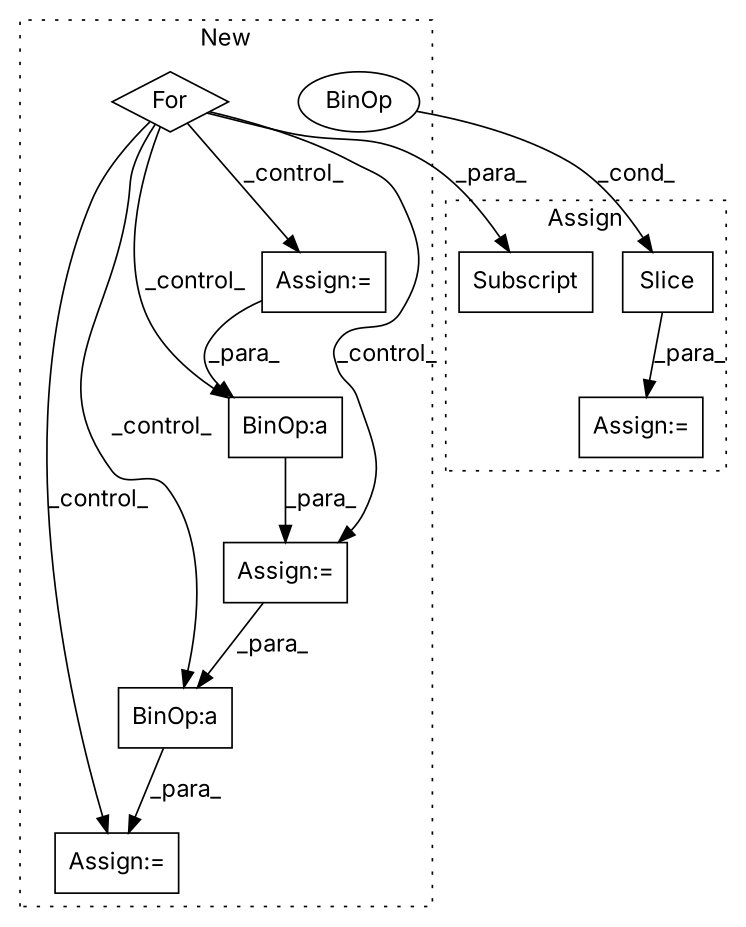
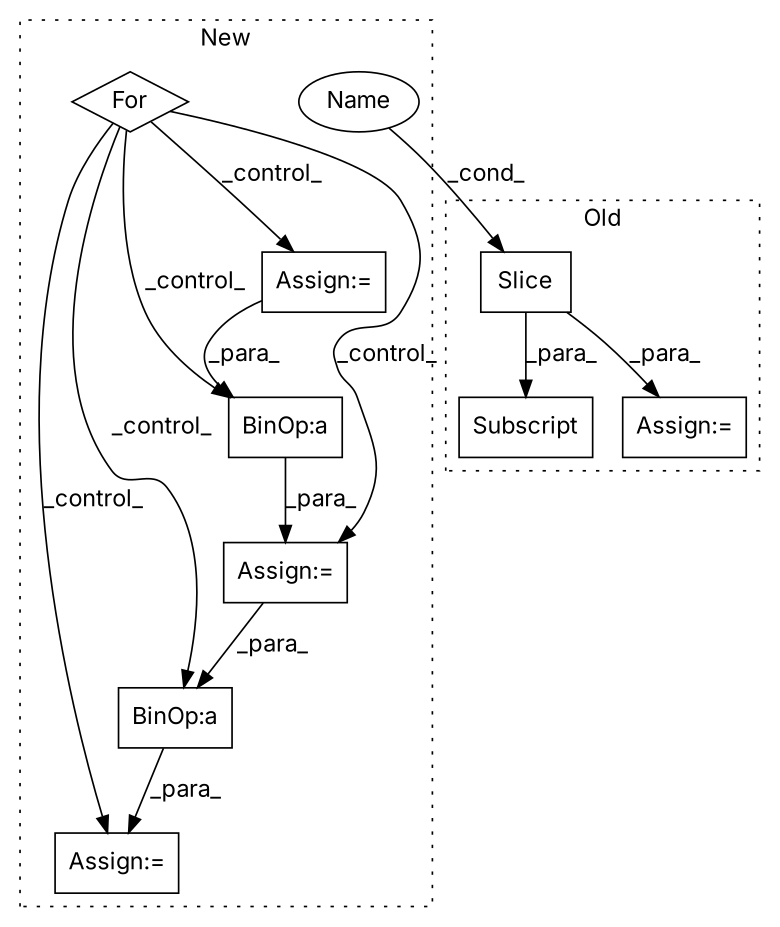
(359, 102) -> (359, 102)
(370, 141) -> (526, 346)
(586, 220) -> (603, 220)
